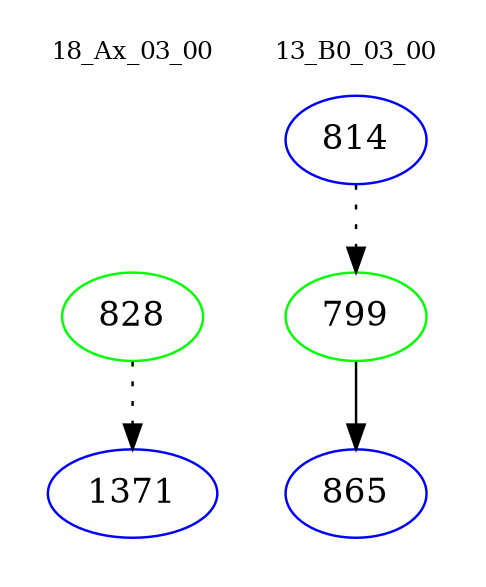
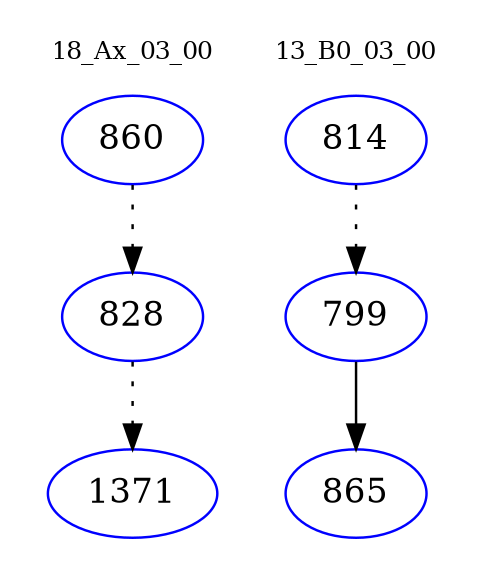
none -> (133, 140)
(133, 317) -> (133, 317)
(356, 317) -> (356, 317)
